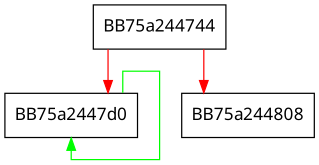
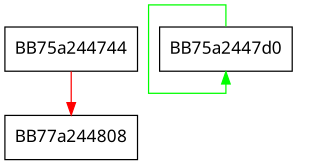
(108, 65) -> none
(248, 115) -> (71, 138)
